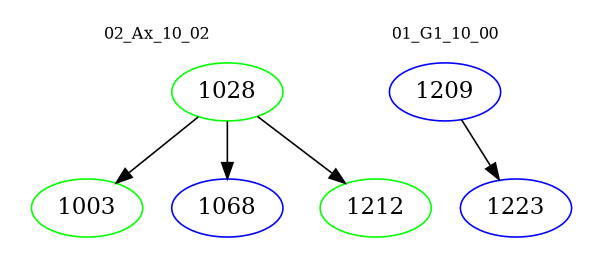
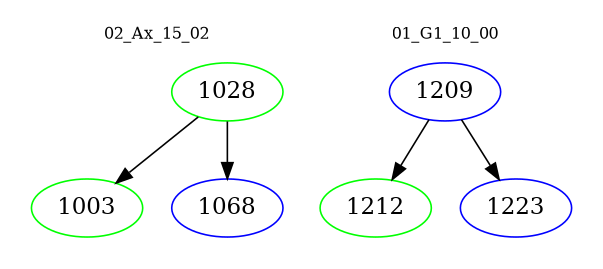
(157, 35) -> (157, 35)
(285, 138) -> (415, 143)
